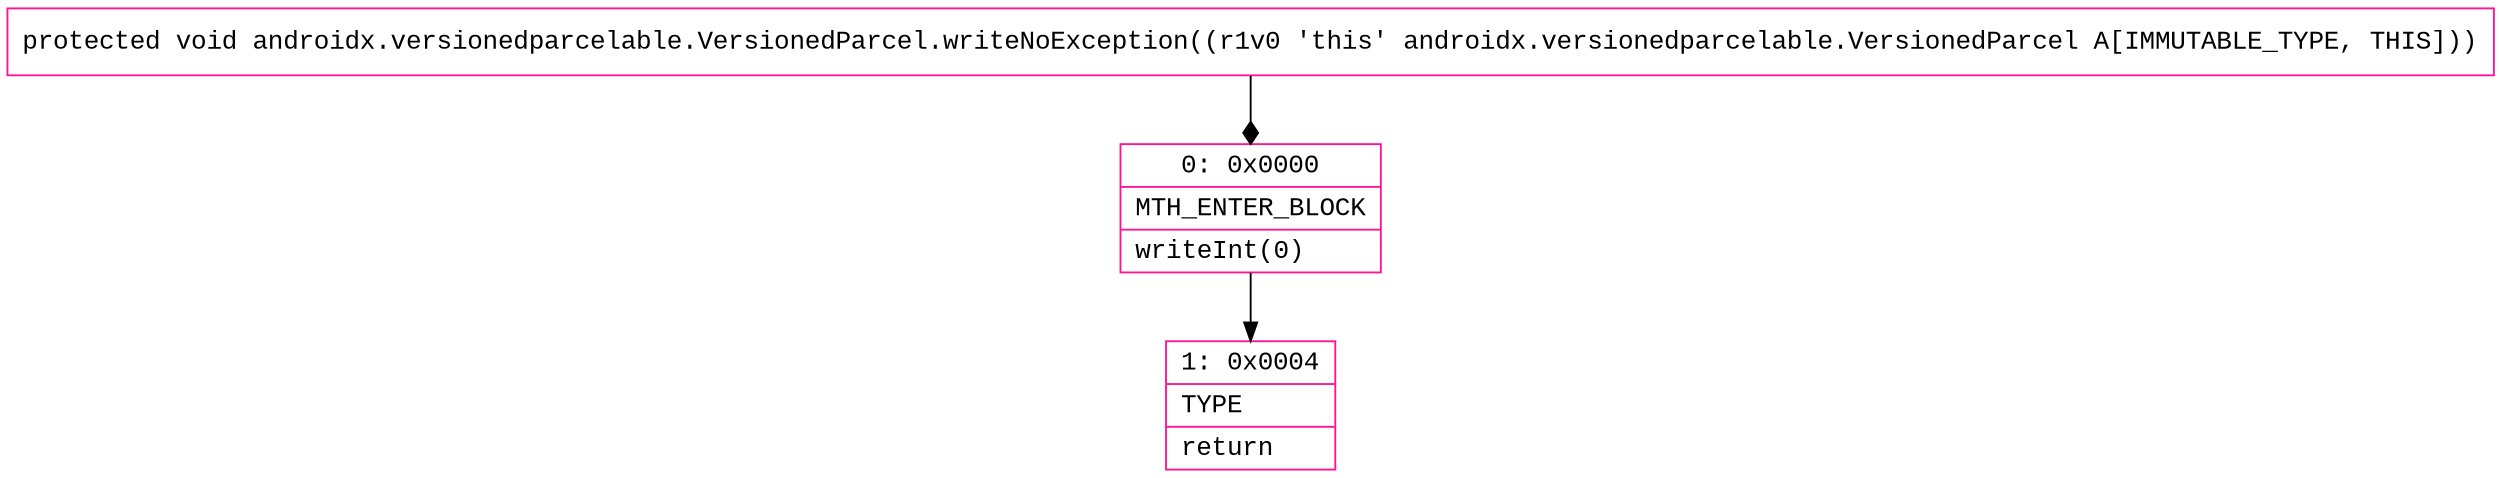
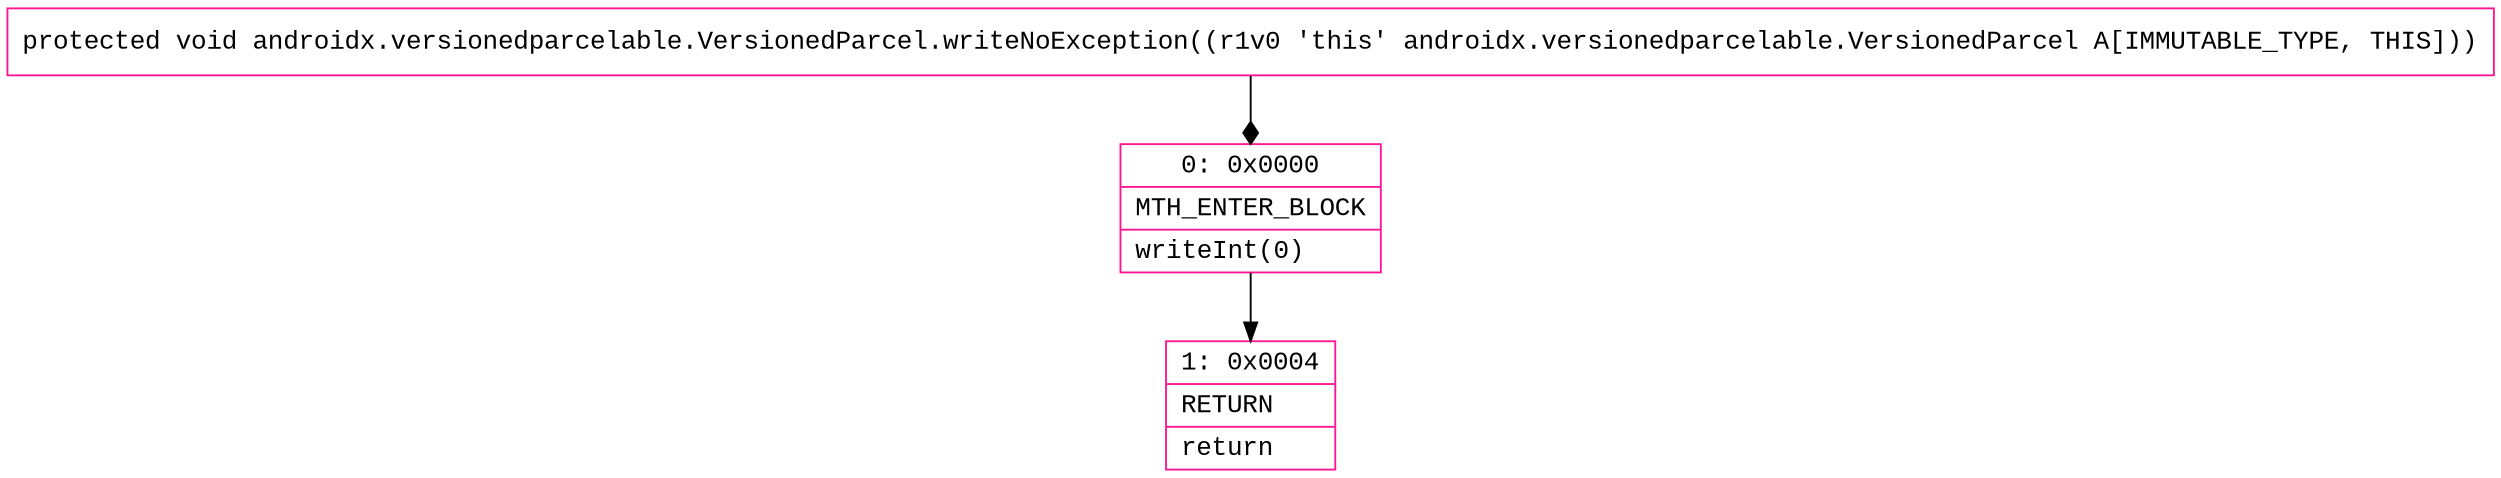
(1213, 404) -> (1227, 404)
